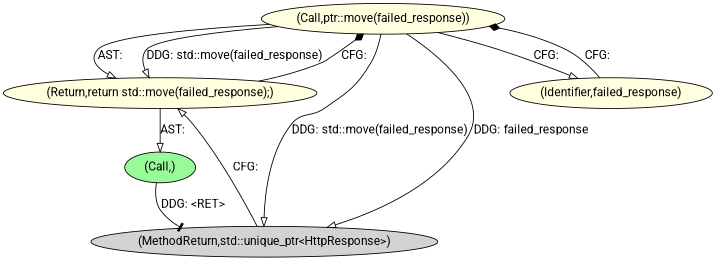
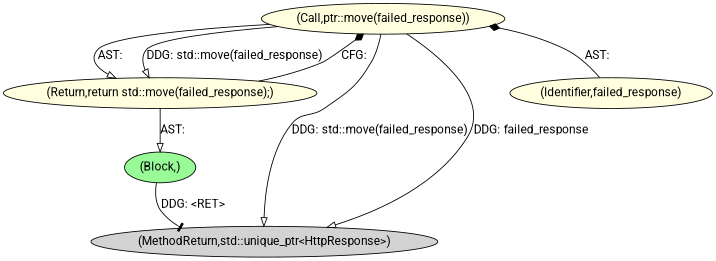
(505, 52) -> none
(599, 56) -> (599, 56)
(160, 167) -> (160, 167)
(224, 168) -> none
